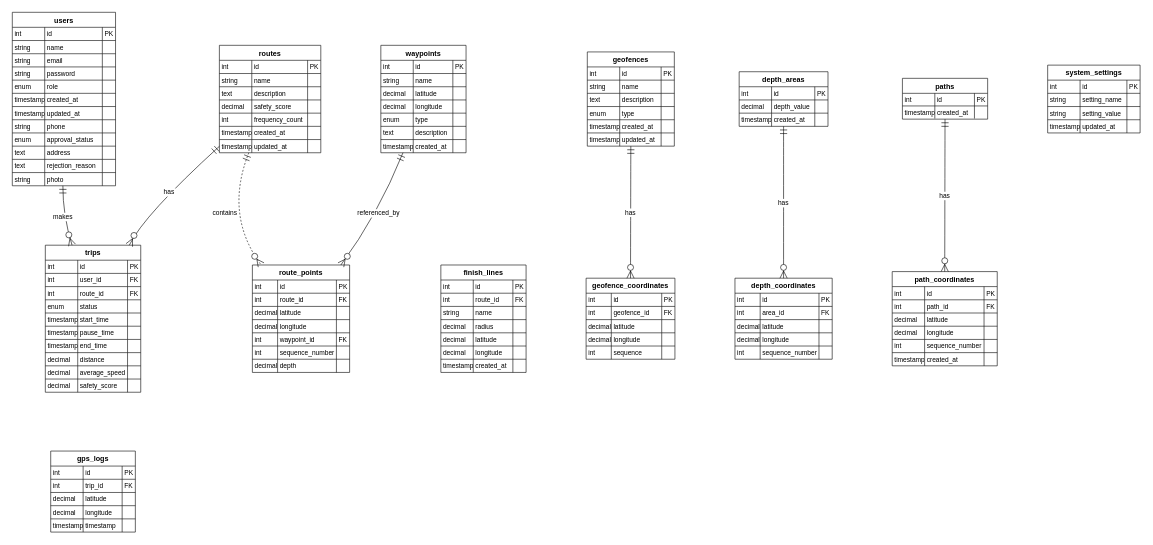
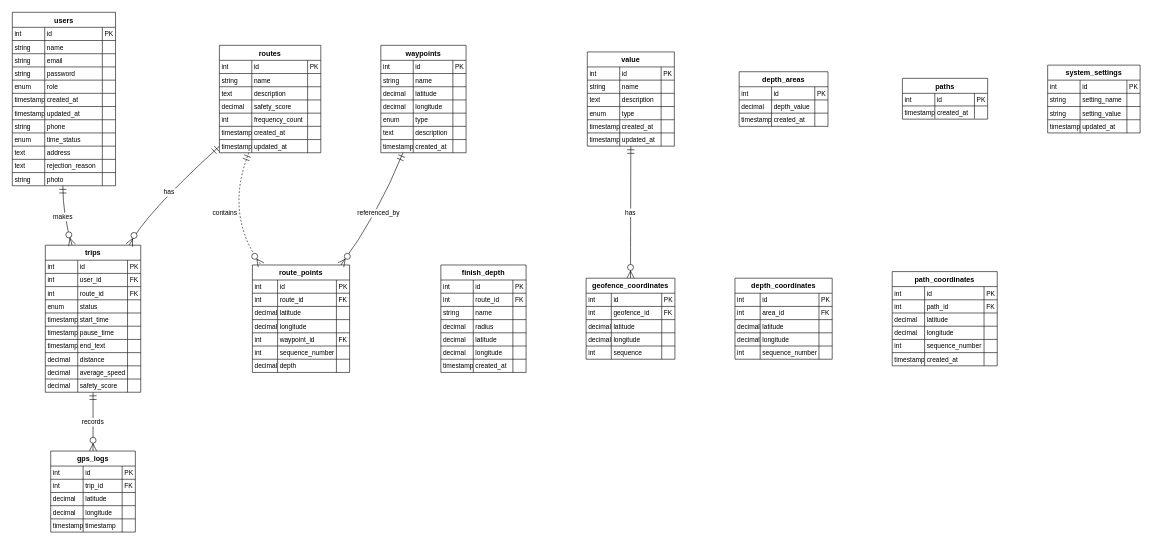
(630, 60) -> (630, 60)
(74, 140) -> (66, 140)
(783, 204) -> none
(944, 231) -> none
(483, 273) -> (483, 273)
(94, 346) -> (95, 346)
none -> (93, 443)
